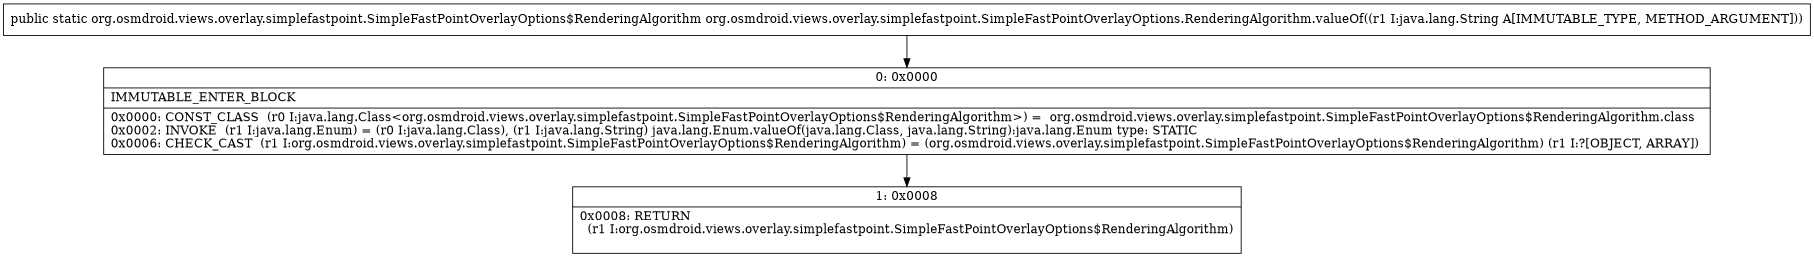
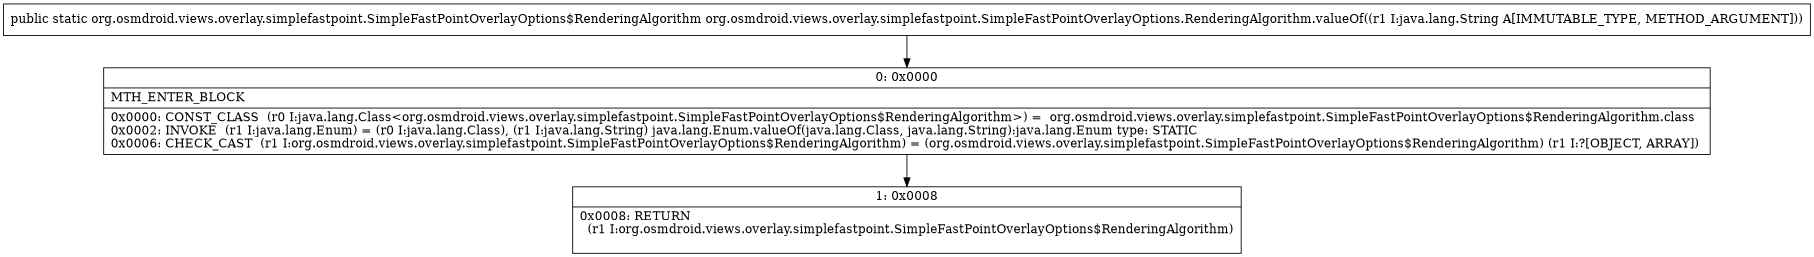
(203, 98) -> (178, 98)
